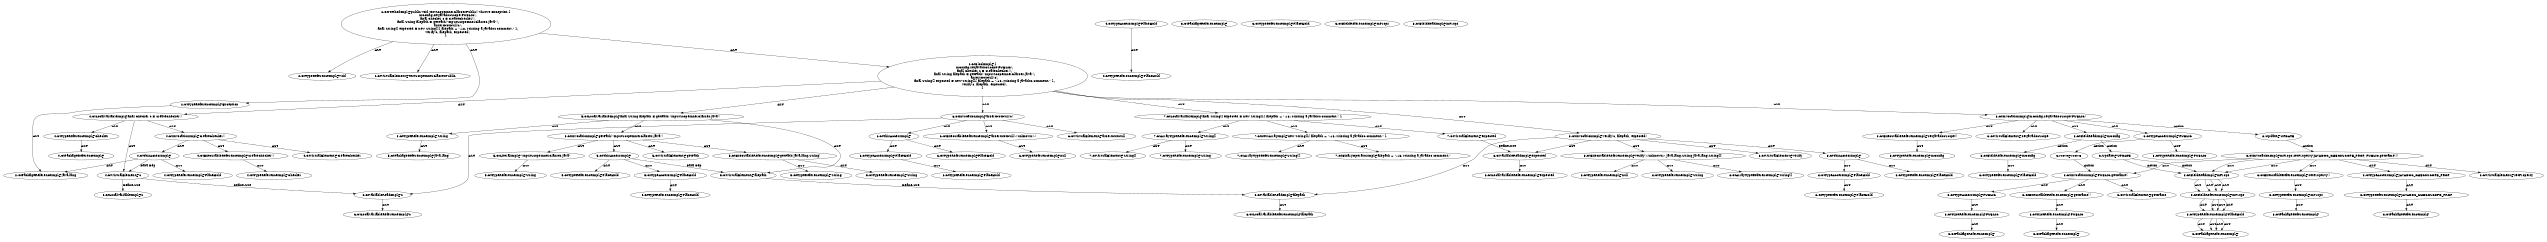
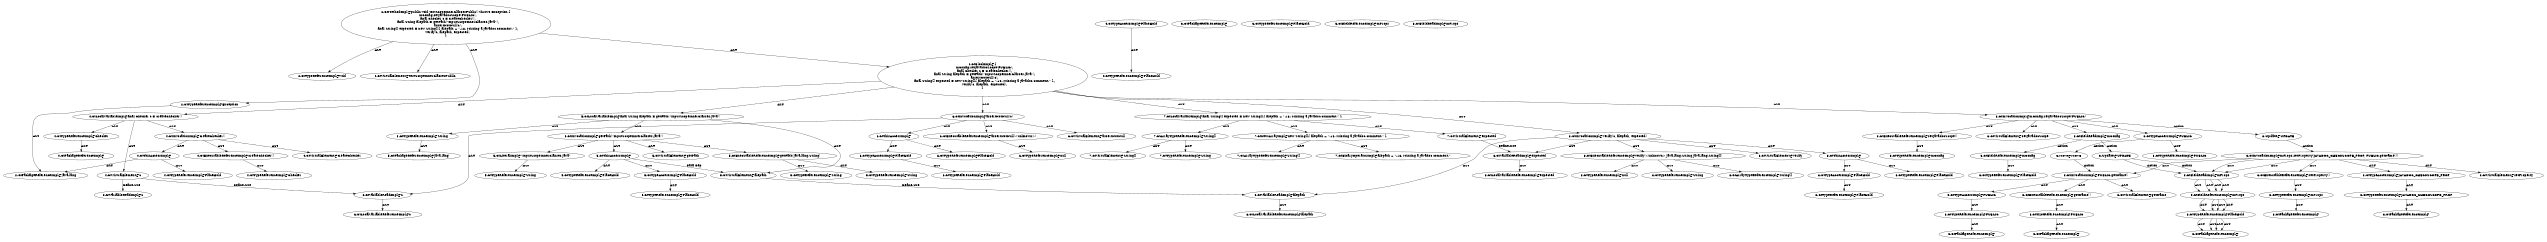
(140, 165) -> none
(123, 195) -> (123, 195)
